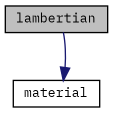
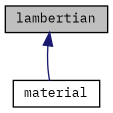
(65, 50) -> (48, 63)
